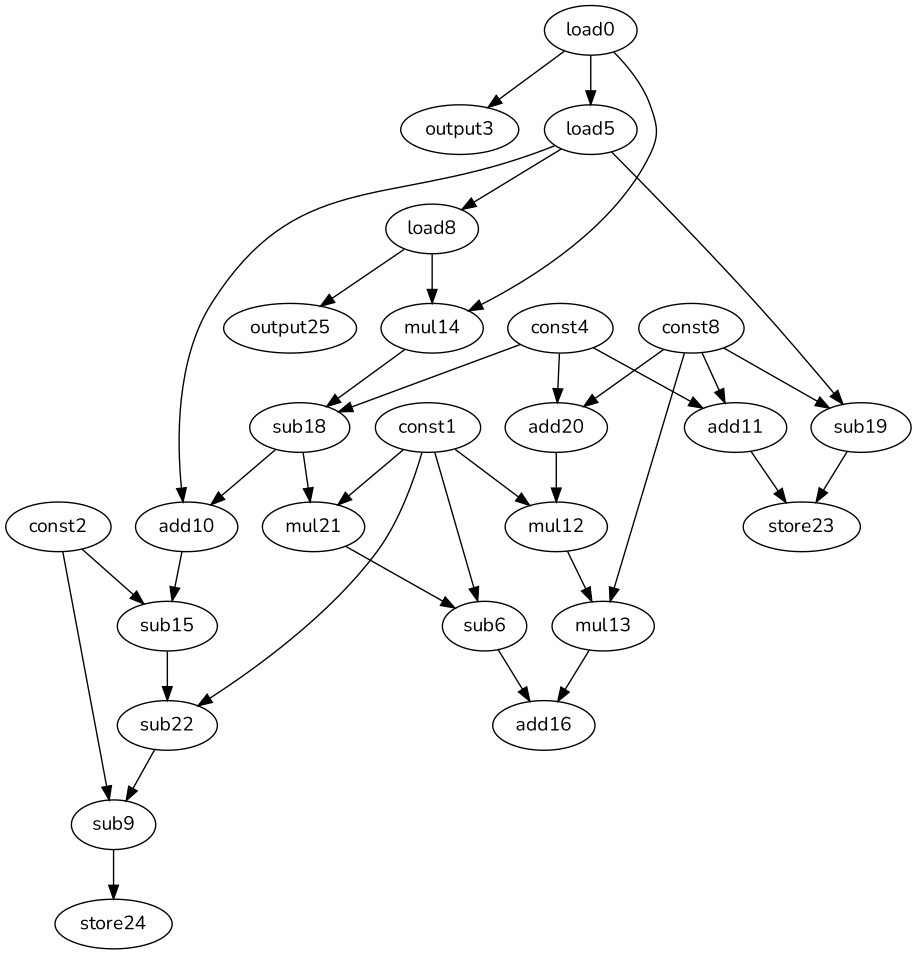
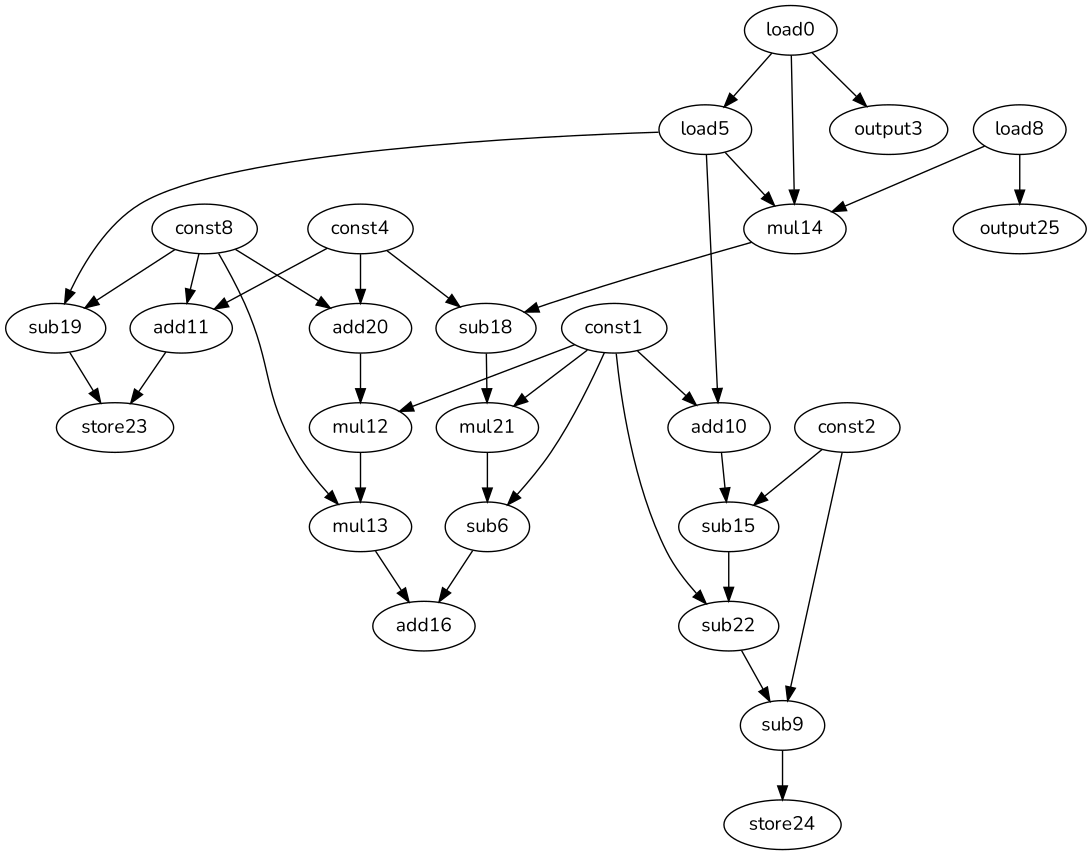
(518, 176) -> (745, 174)
(249, 472) -> (662, 373)
